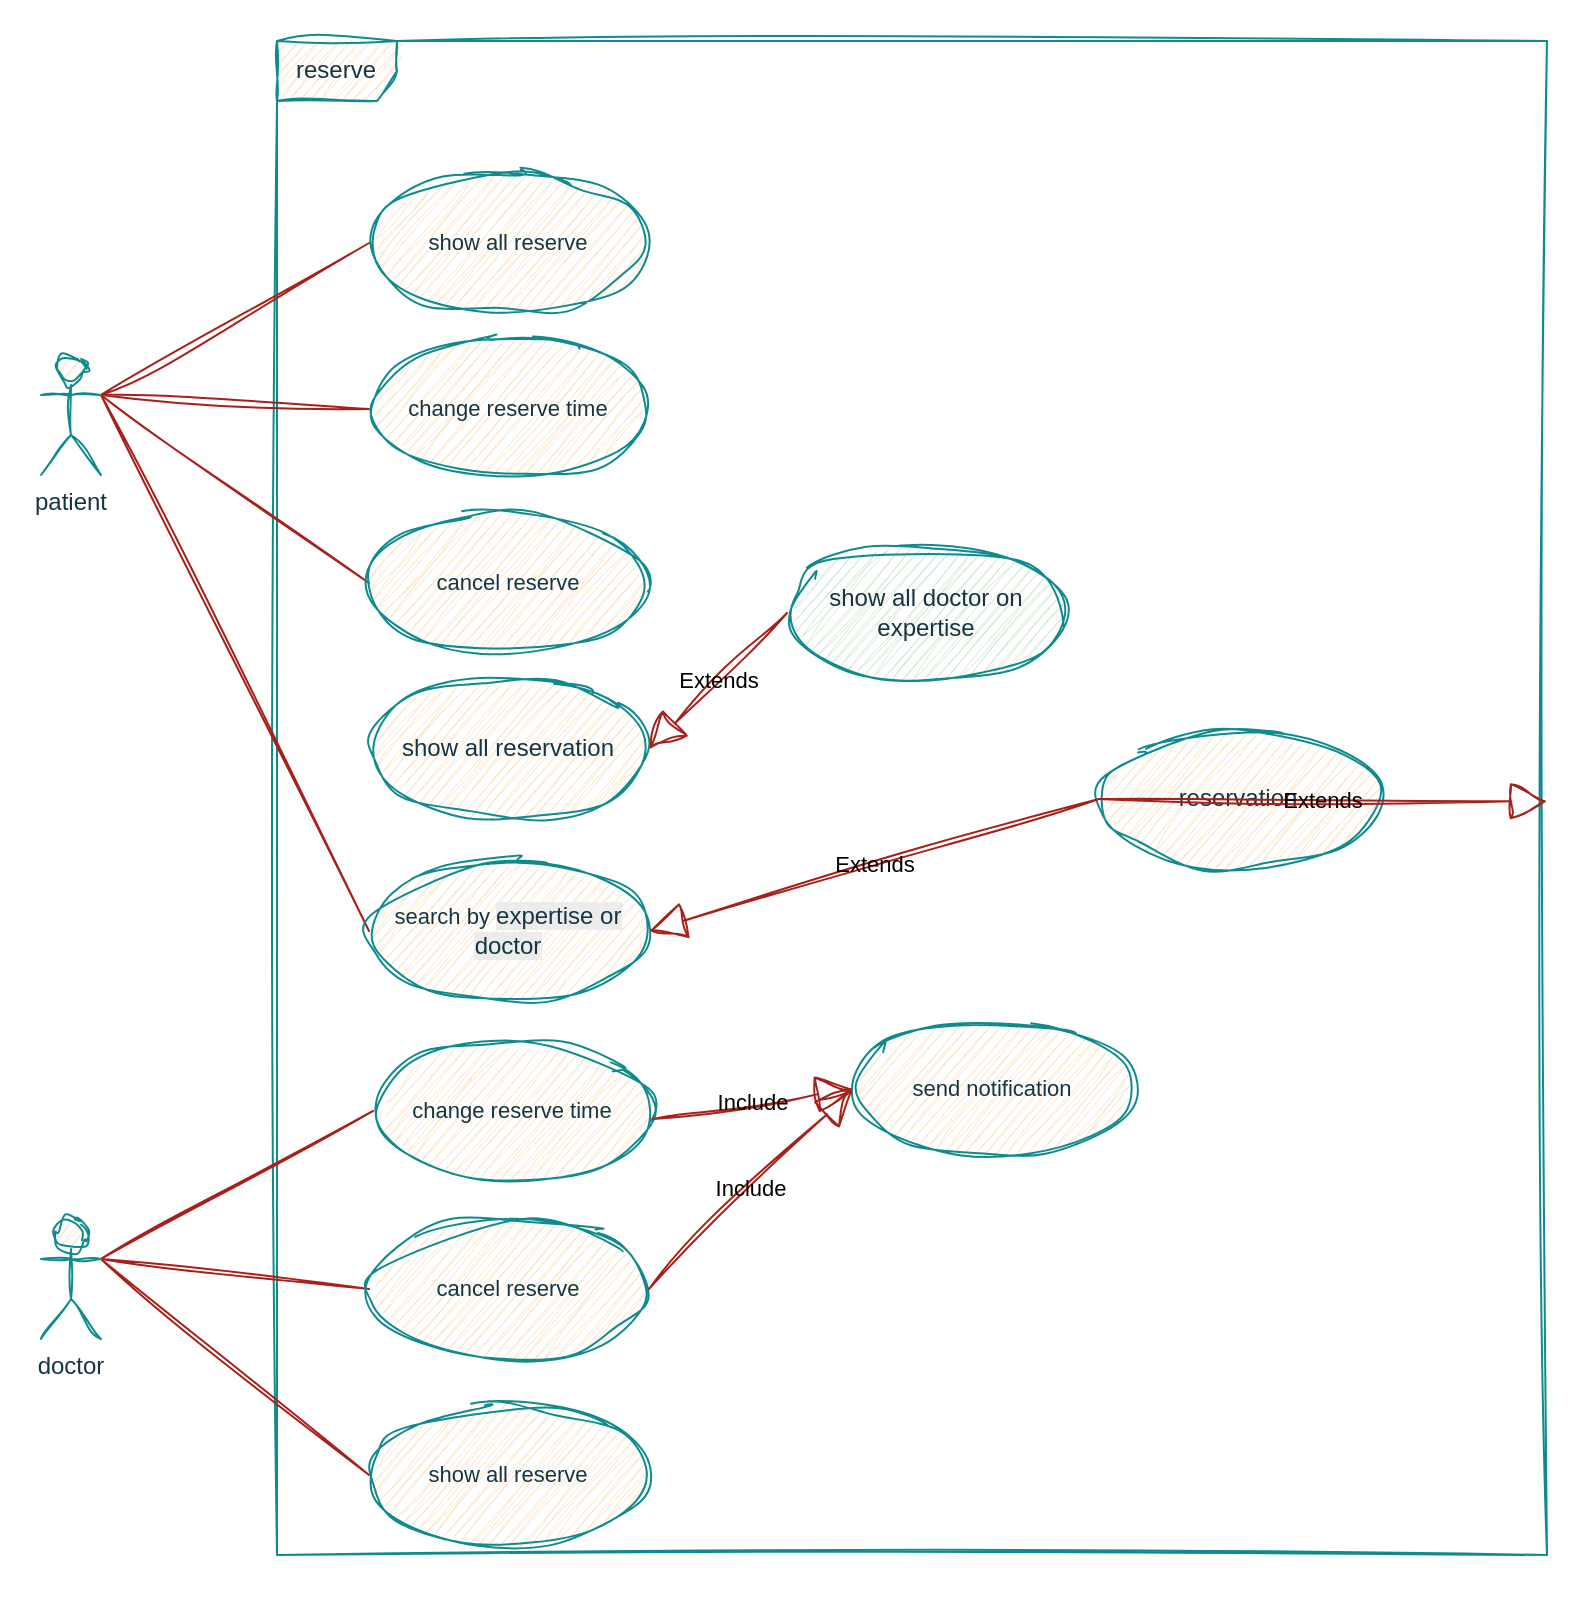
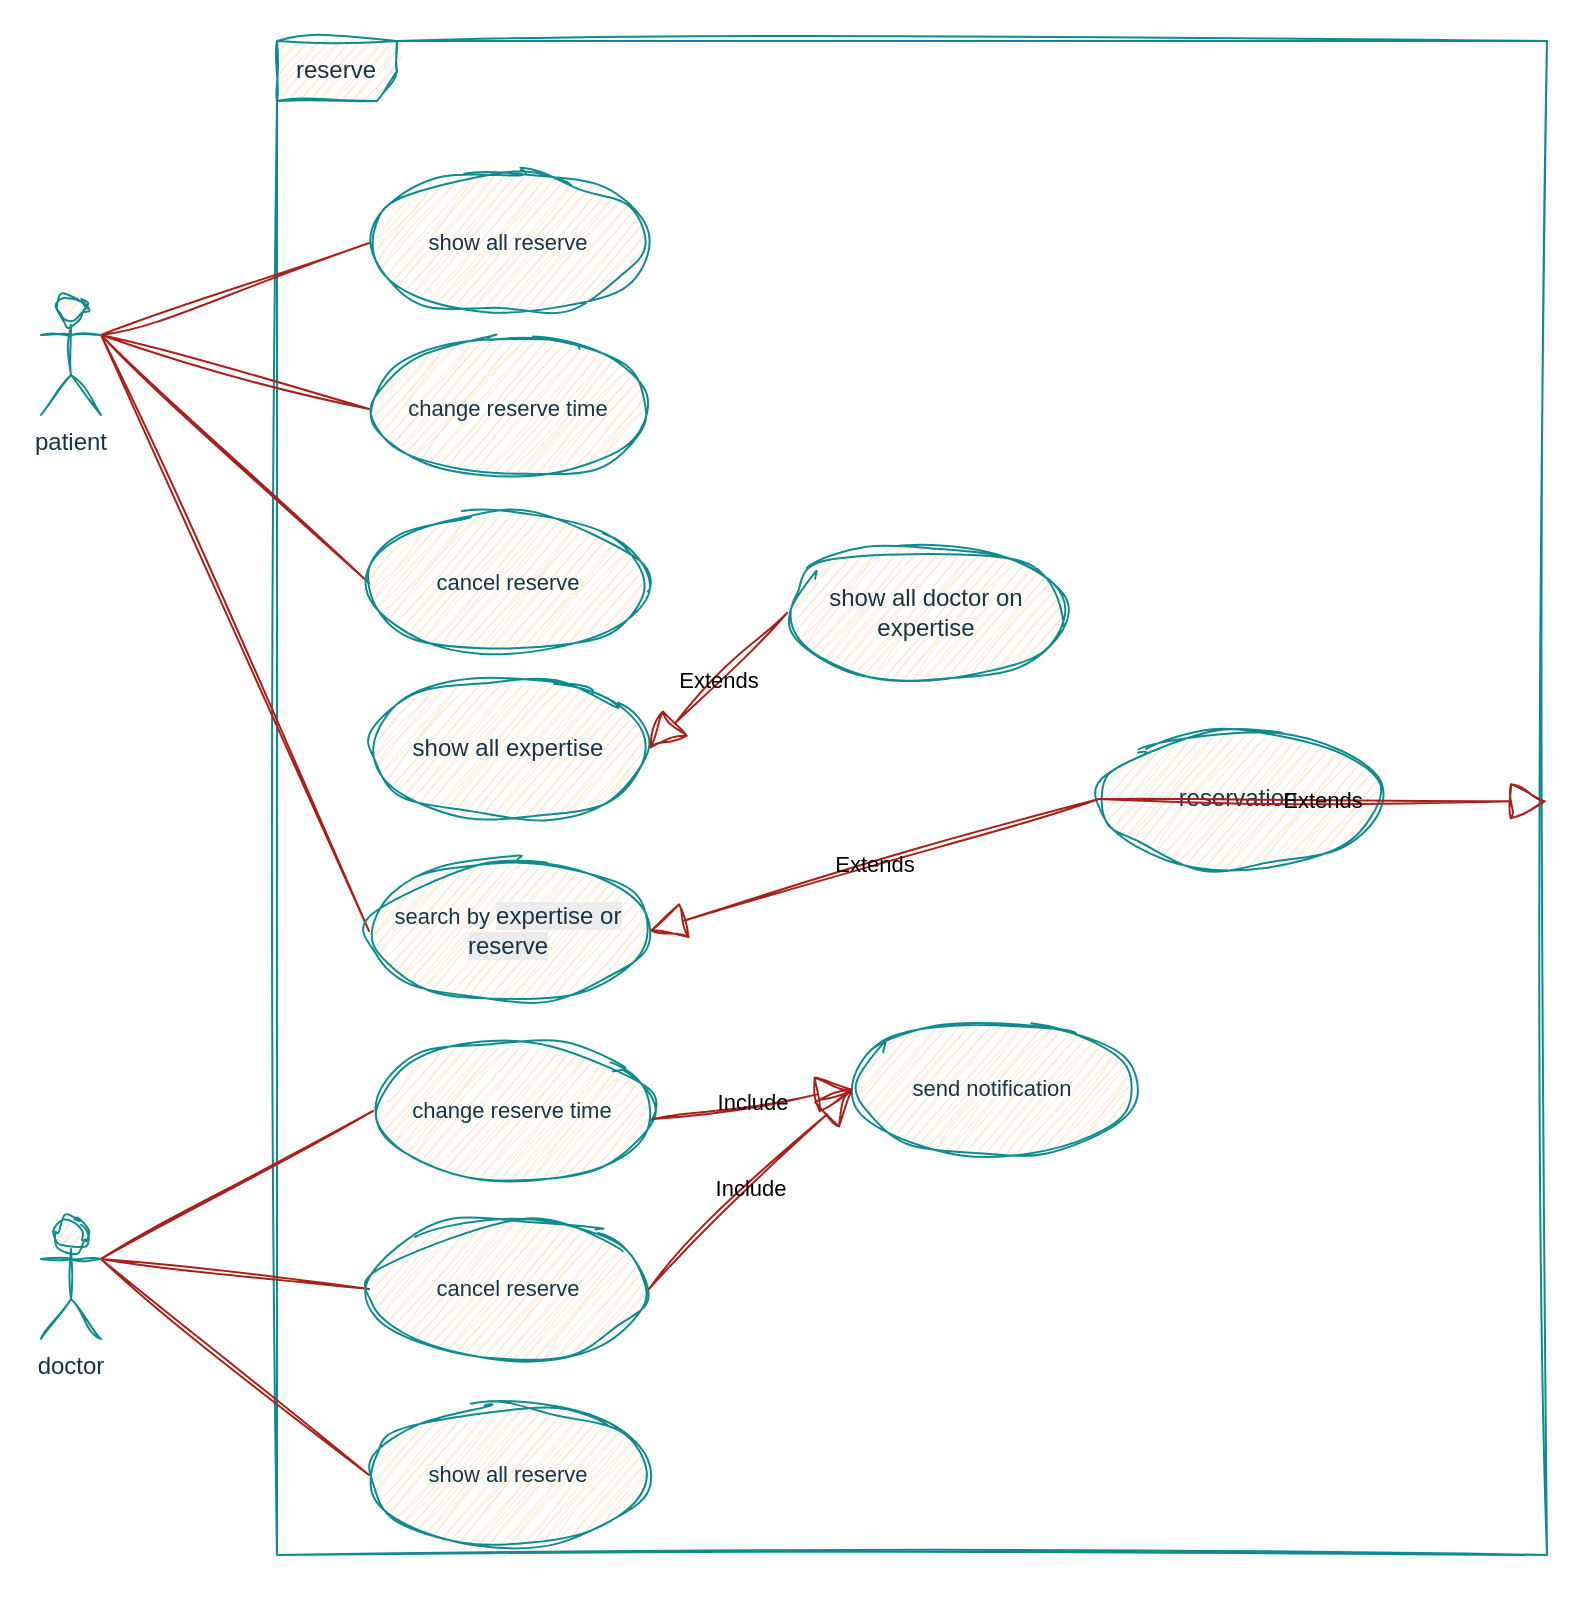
(71, 415) -> (71, 355)
(927, 613) -> (927, 613)
(509, 749) -> (509, 749)
(509, 931) -> (509, 931)
